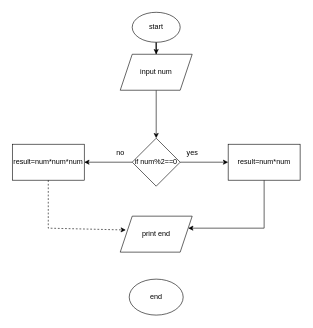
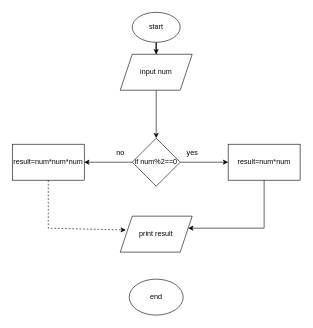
(156, 234) -> (156, 234)
